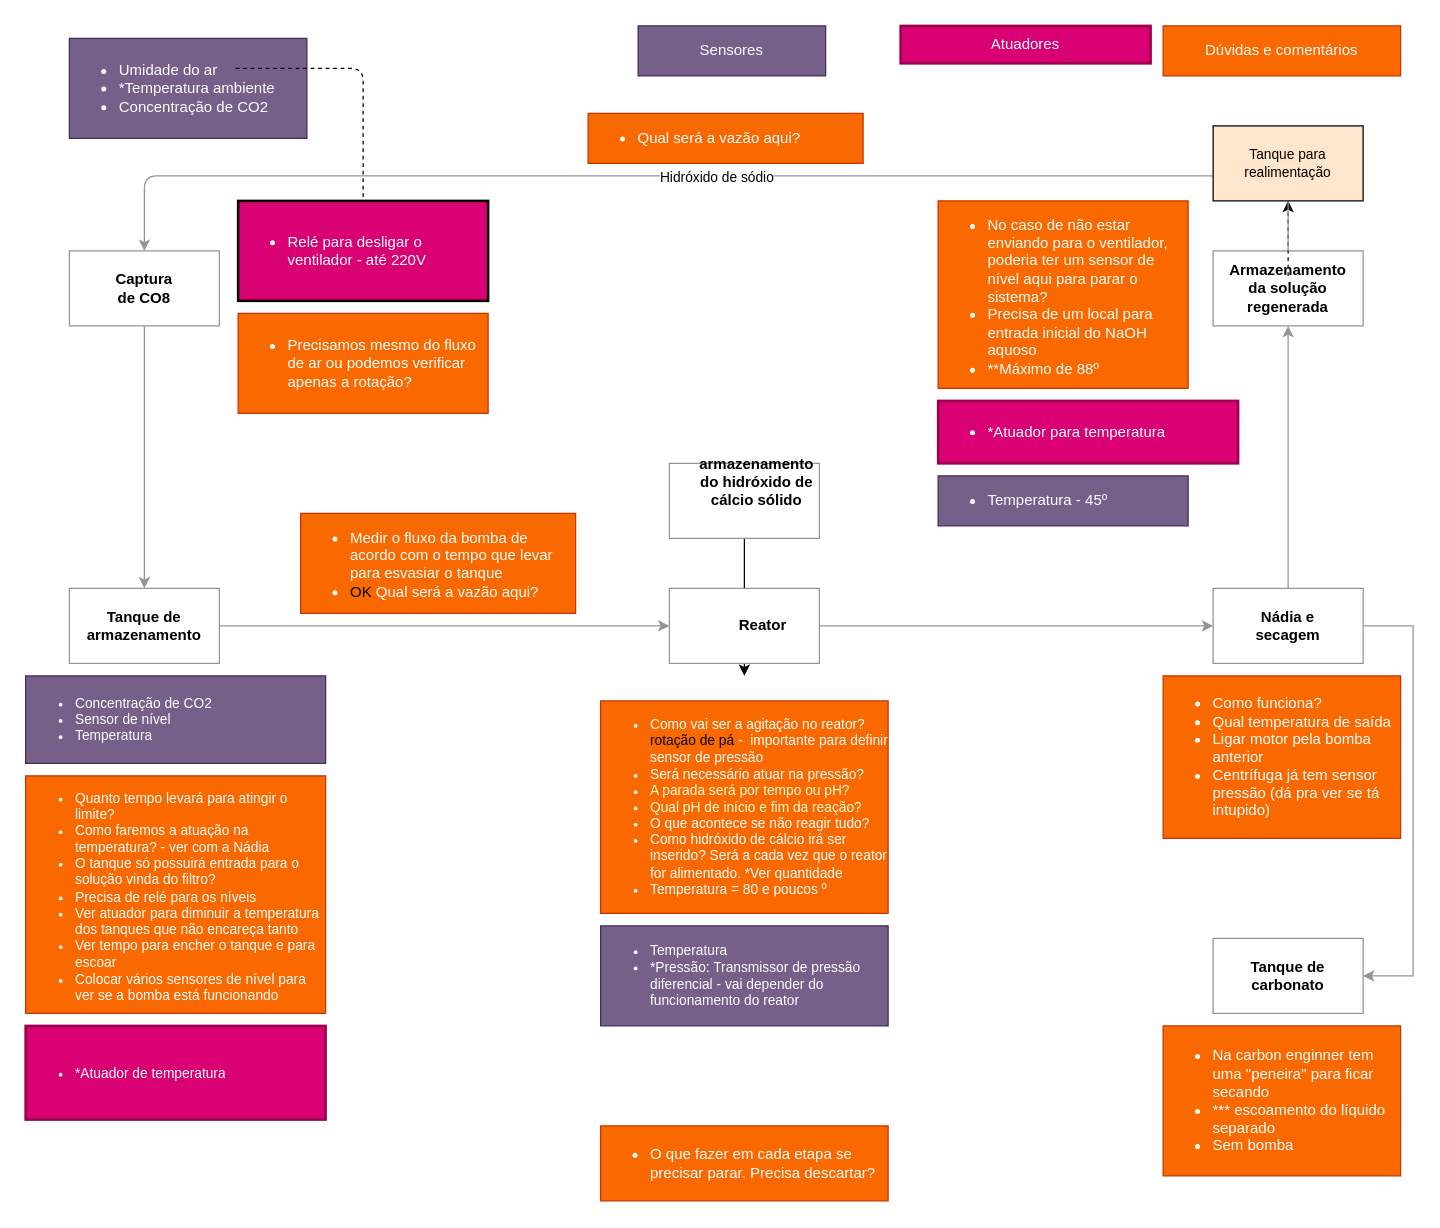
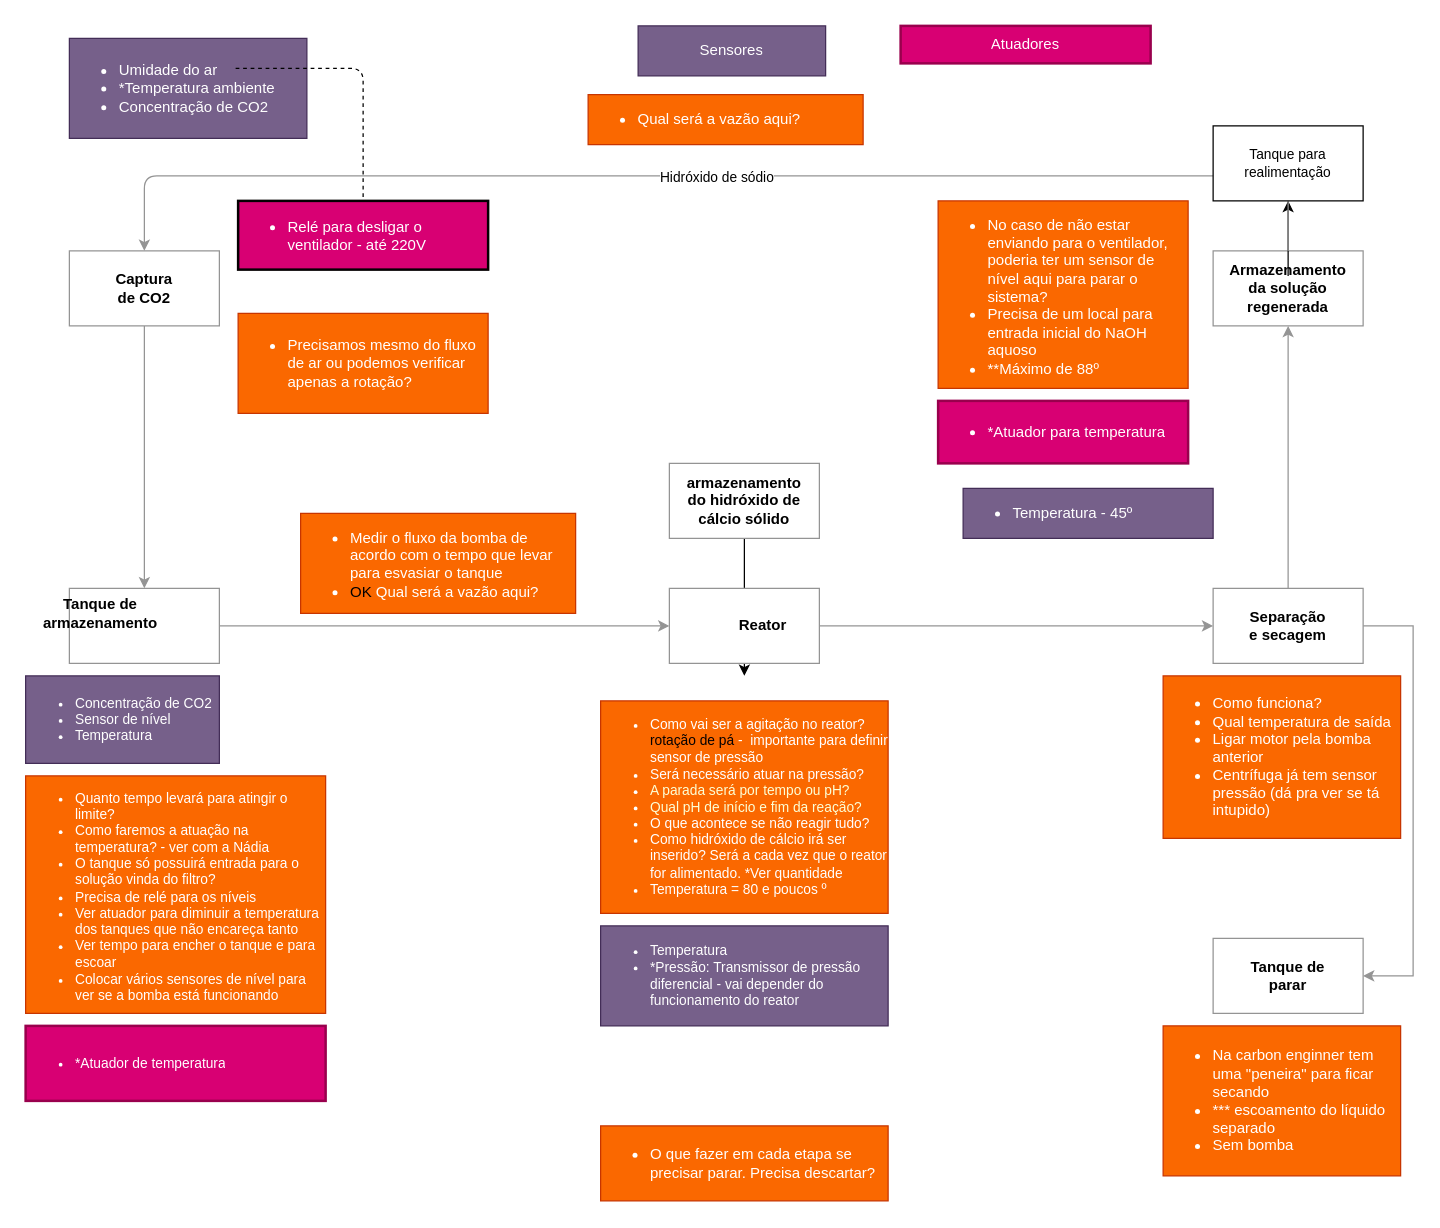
(1282, 51) -> none
(726, 138) -> (726, 119)
(1288, 163) -> (1288, 163)
(363, 251) -> (363, 235)
(1288, 263) -> (1288, 263)
(144, 288) -> (144, 288)
(1088, 432) -> (1063, 432)
(757, 482) -> (744, 501)
(1063, 501) -> (1088, 513)
(144, 626) -> (101, 613)
(1288, 626) -> (1288, 626)
(176, 719) -> (123, 719)
(1288, 976) -> (1288, 976)
(176, 1073) -> (176, 1063)
